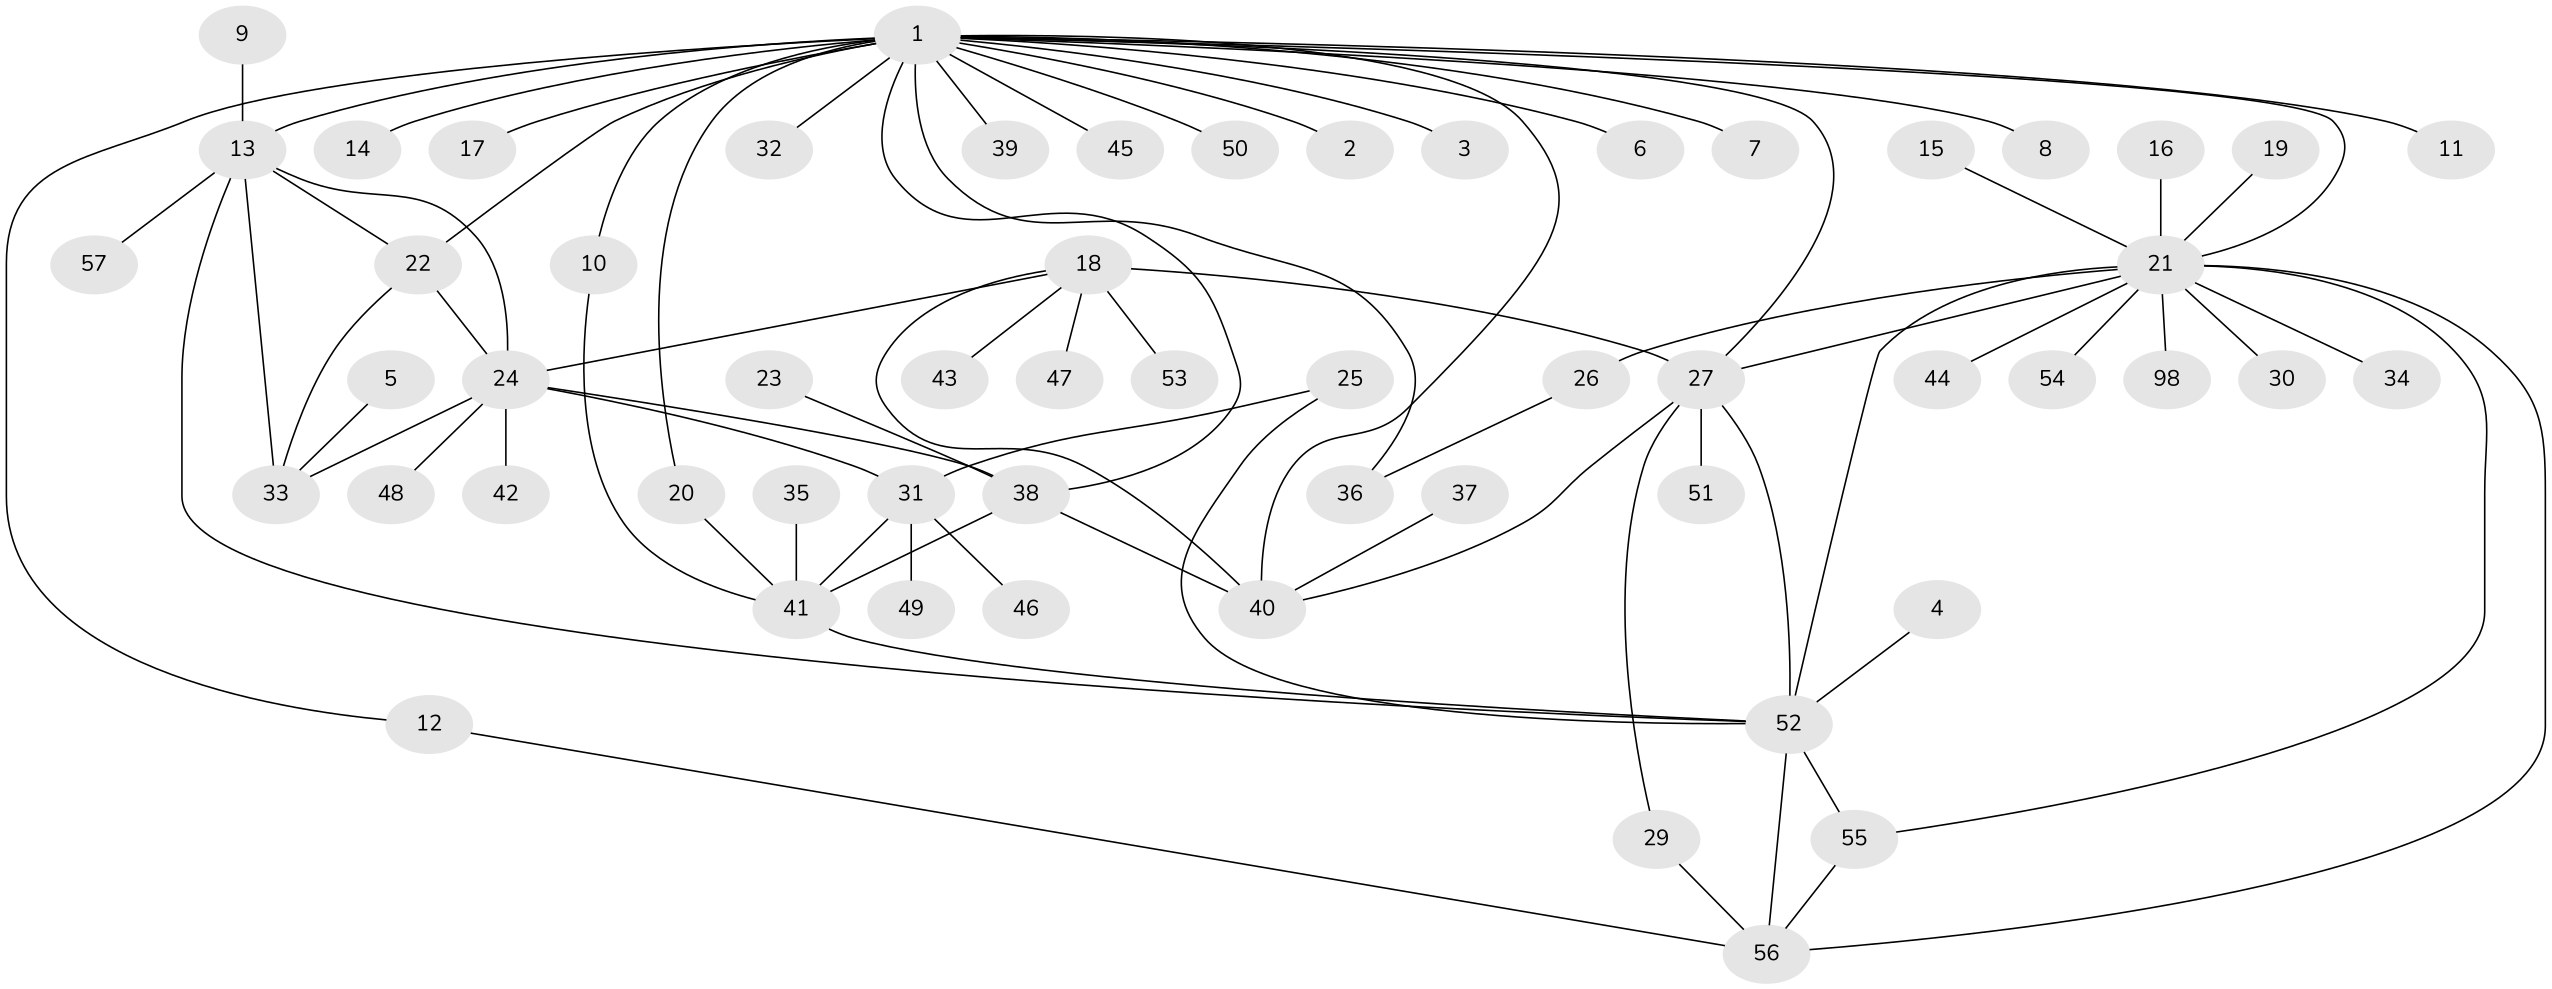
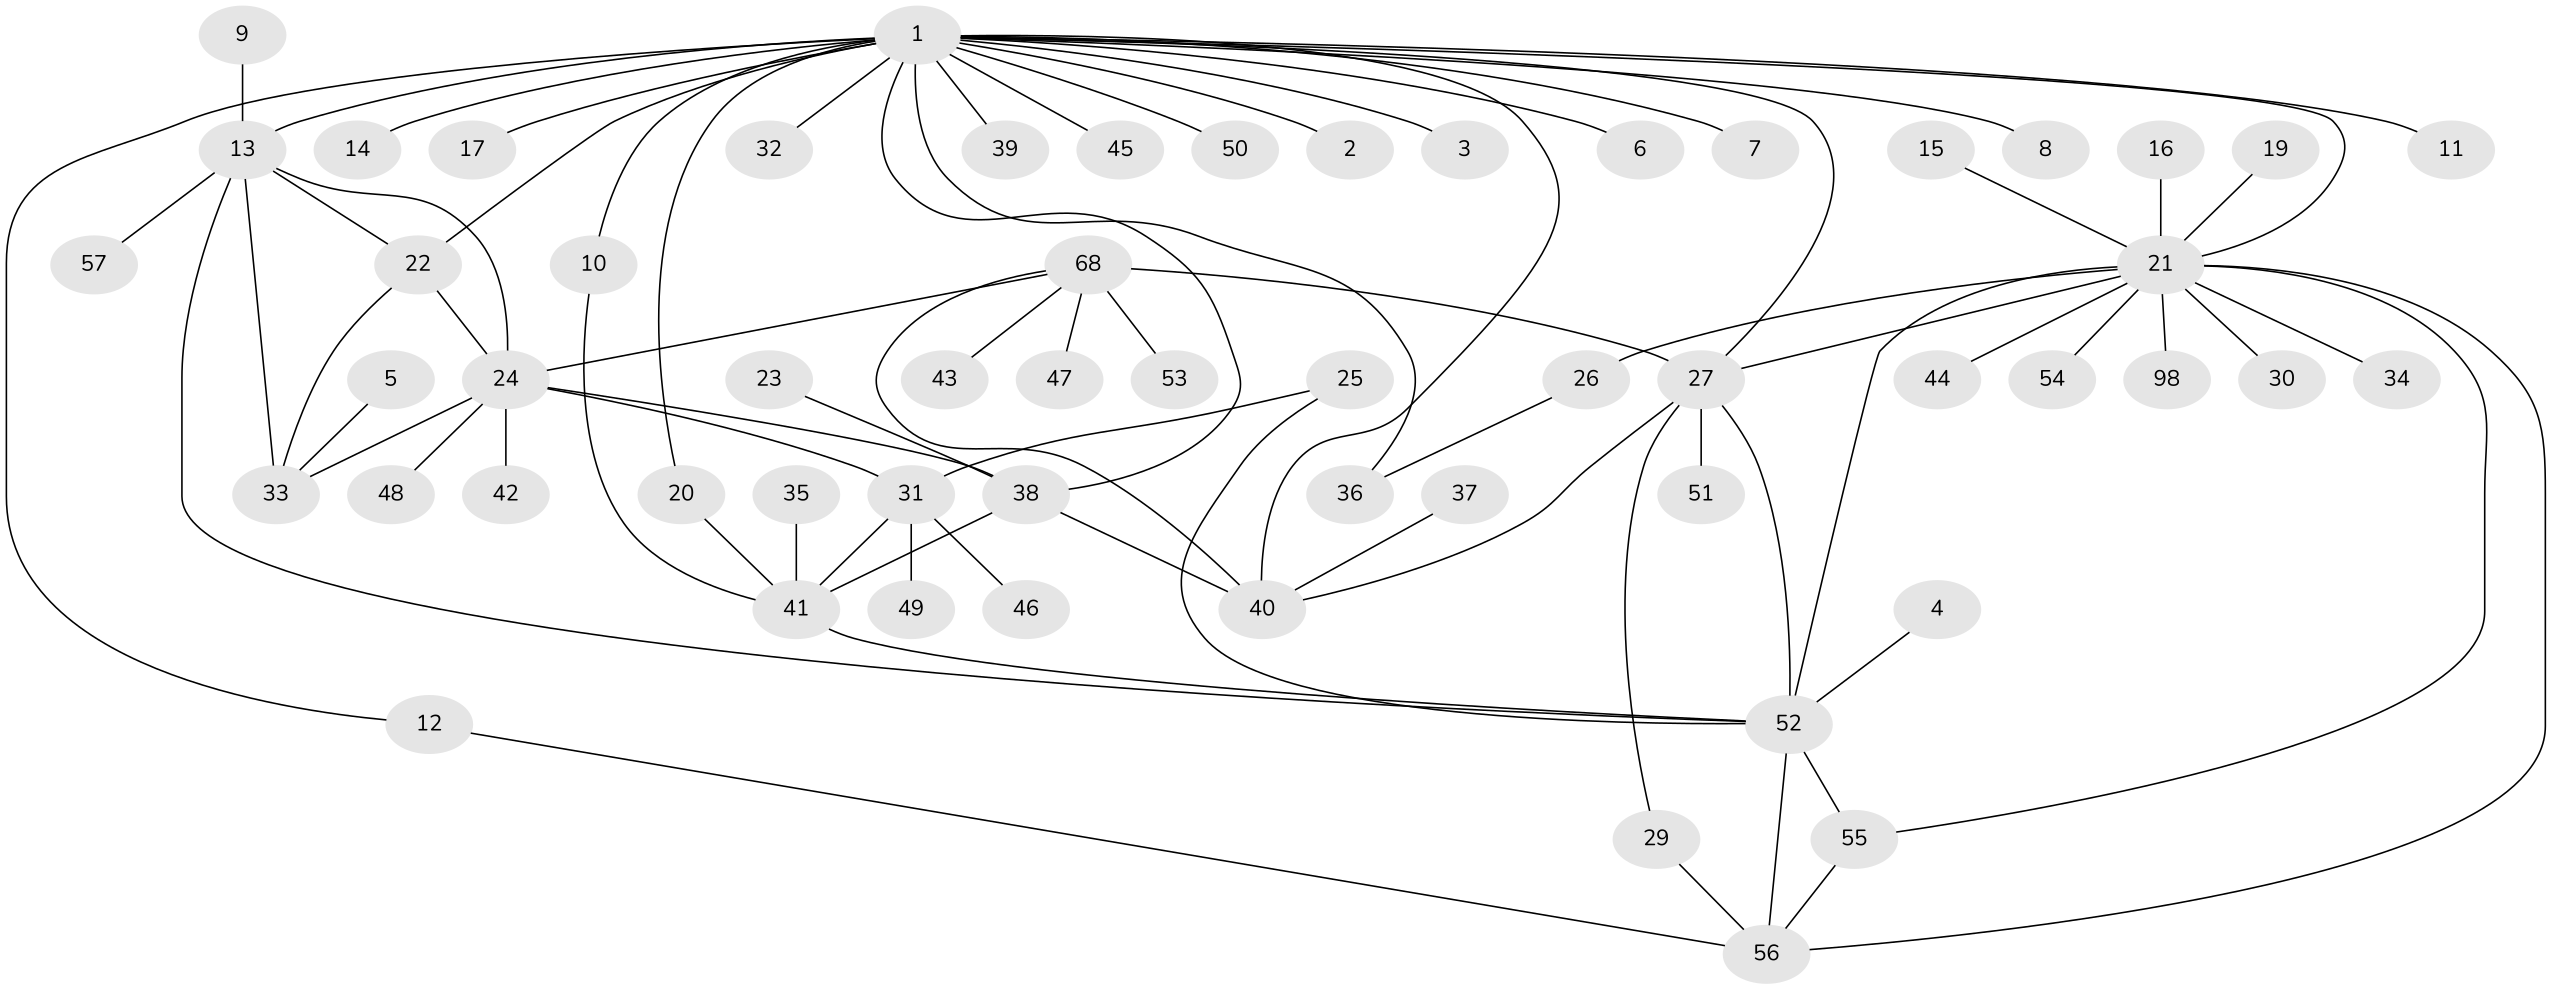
(1088, 265) -> (1088, 265)
